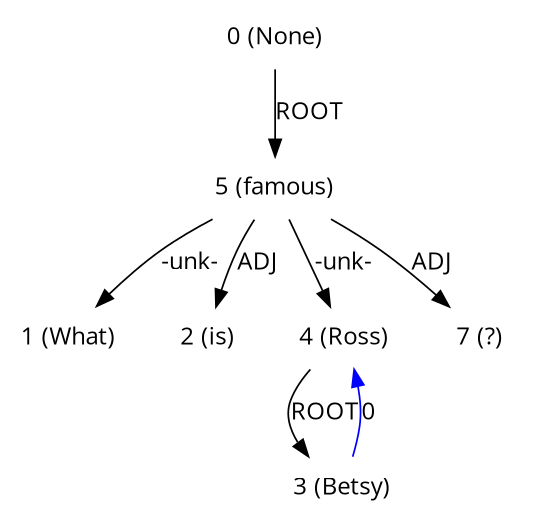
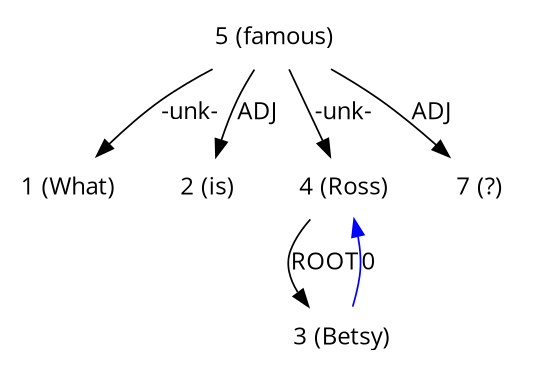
(275, 38) -> none
